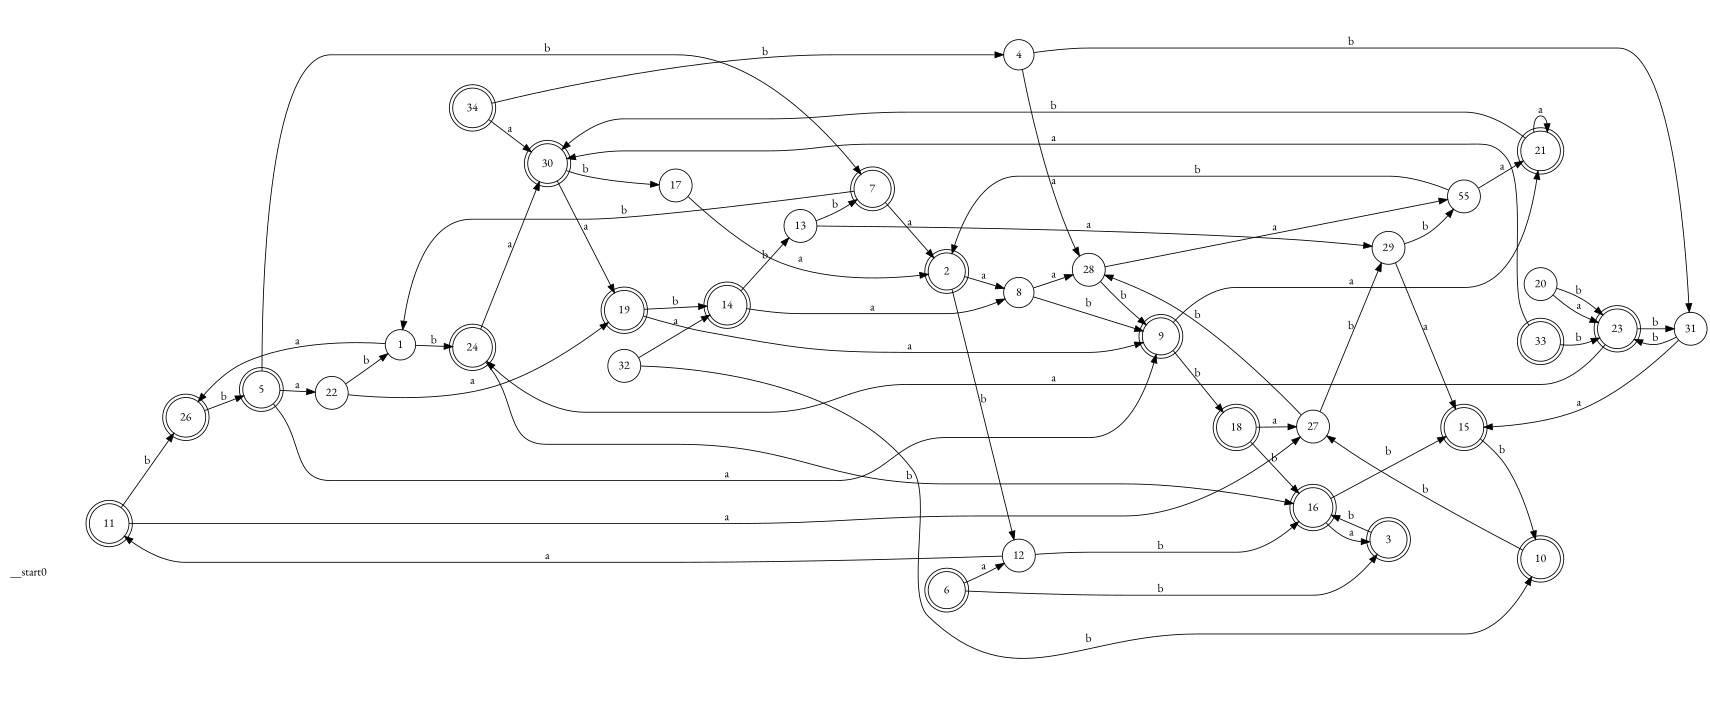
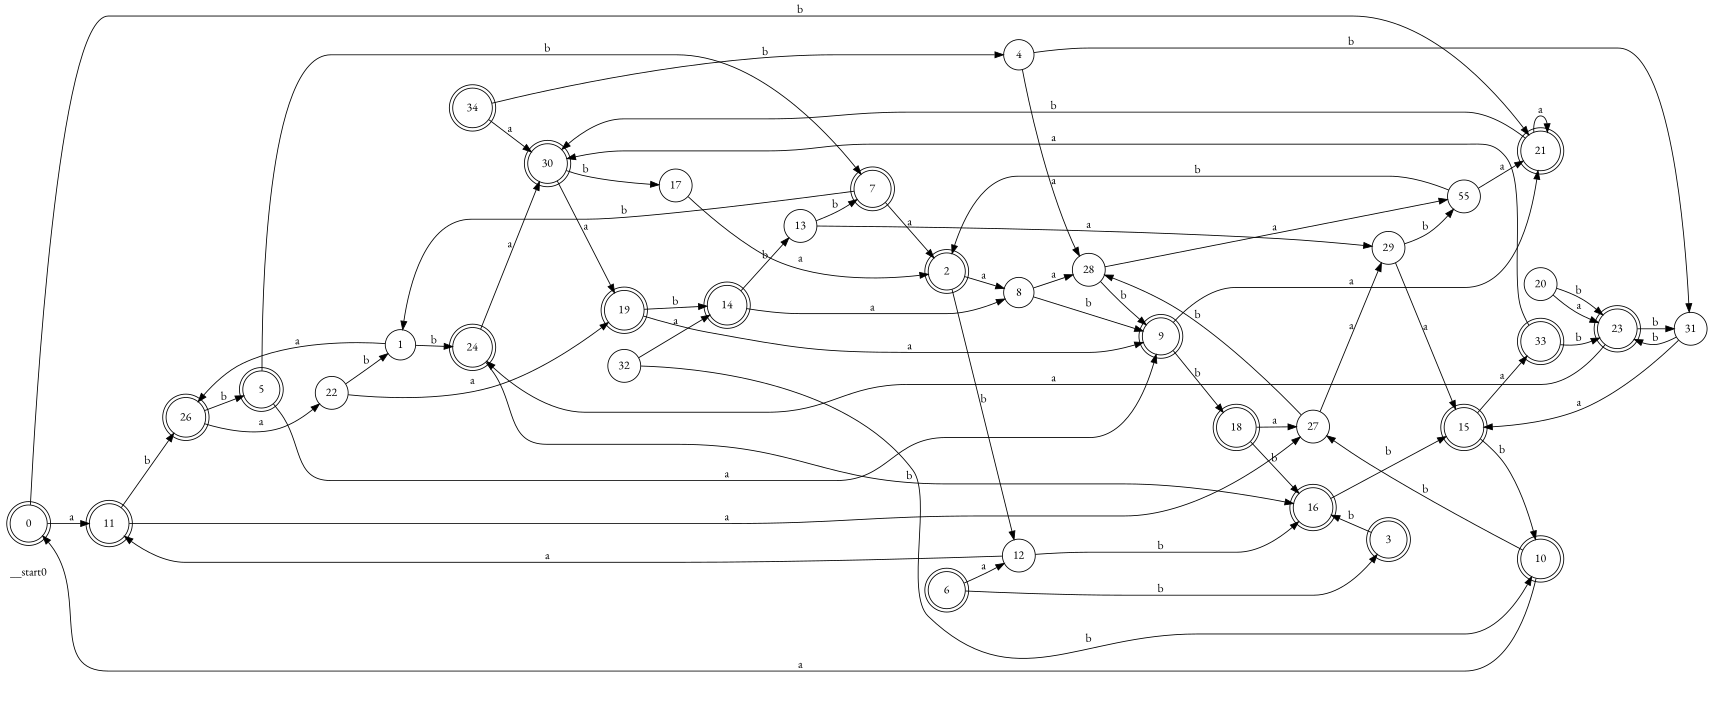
(1351, 326) -> (1351, 326)
none -> (1497, 390)
(293, 391) -> (261, 432)
none -> (29, 524)
(1342, 536) -> none
